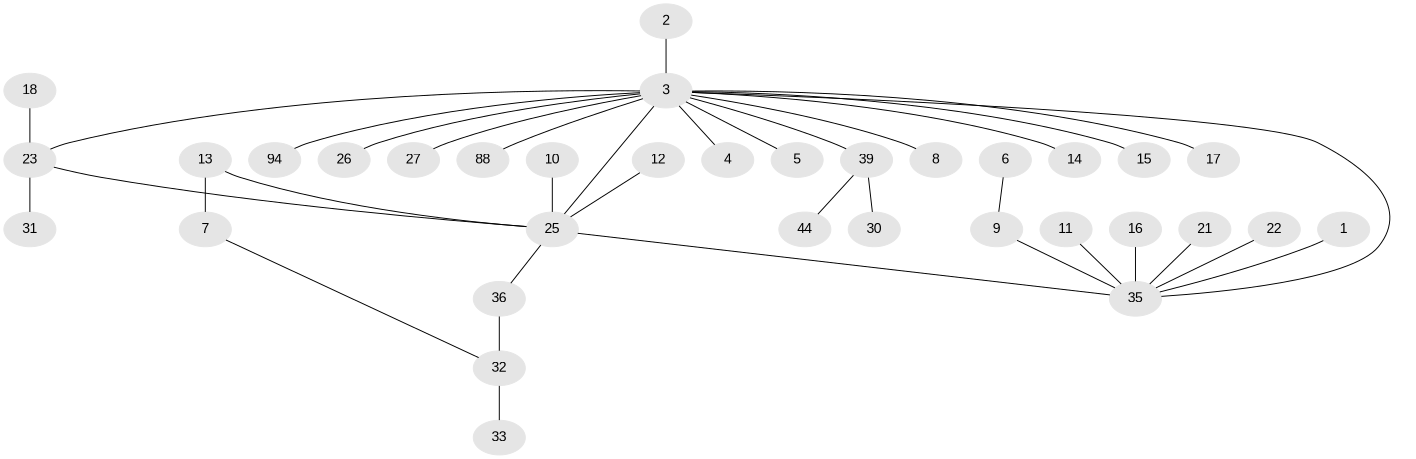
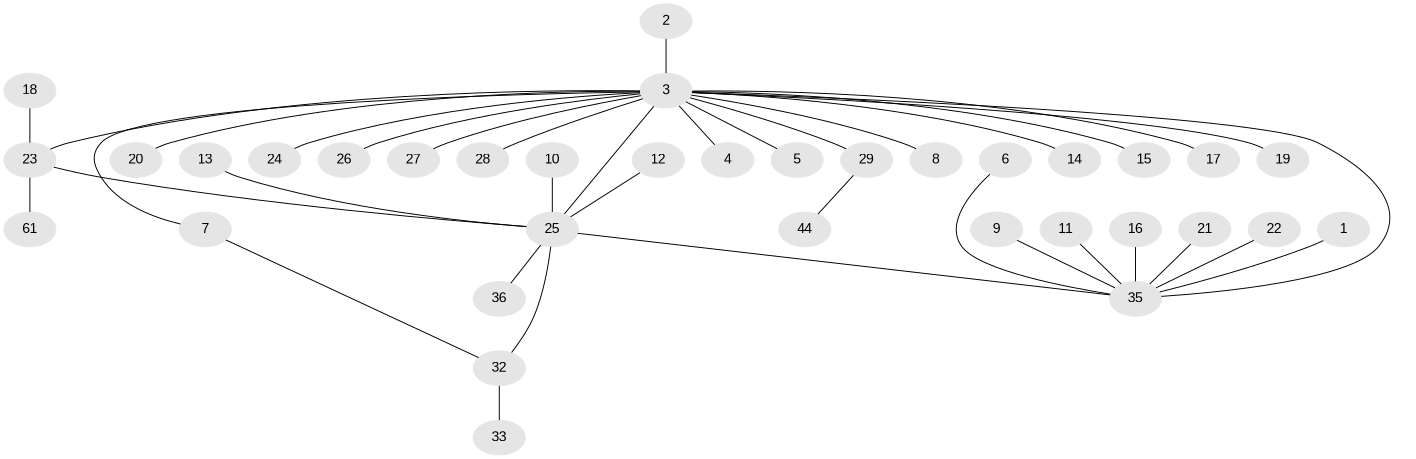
none -> (136, 160)
(275, 160) -> (275, 160)
(483, 160) -> (483, 160)
(867, 160) -> (867, 160)
none -> (1283, 160)
(1001, 195) -> (993, 266)
(205, 199) -> (302, 106)
(30, 229) -> (30, 229)
(874, 229) -> none
(499, 334) -> (539, 303)
